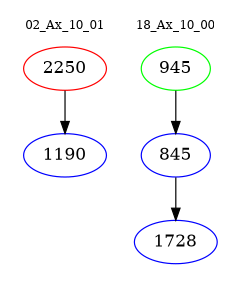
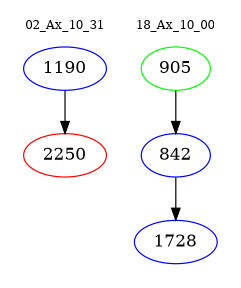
(65, 26) -> (65, 26)
(176, 69) -> (176, 69)
(65, 106) -> (65, 106)
(176, 155) -> (176, 155)
